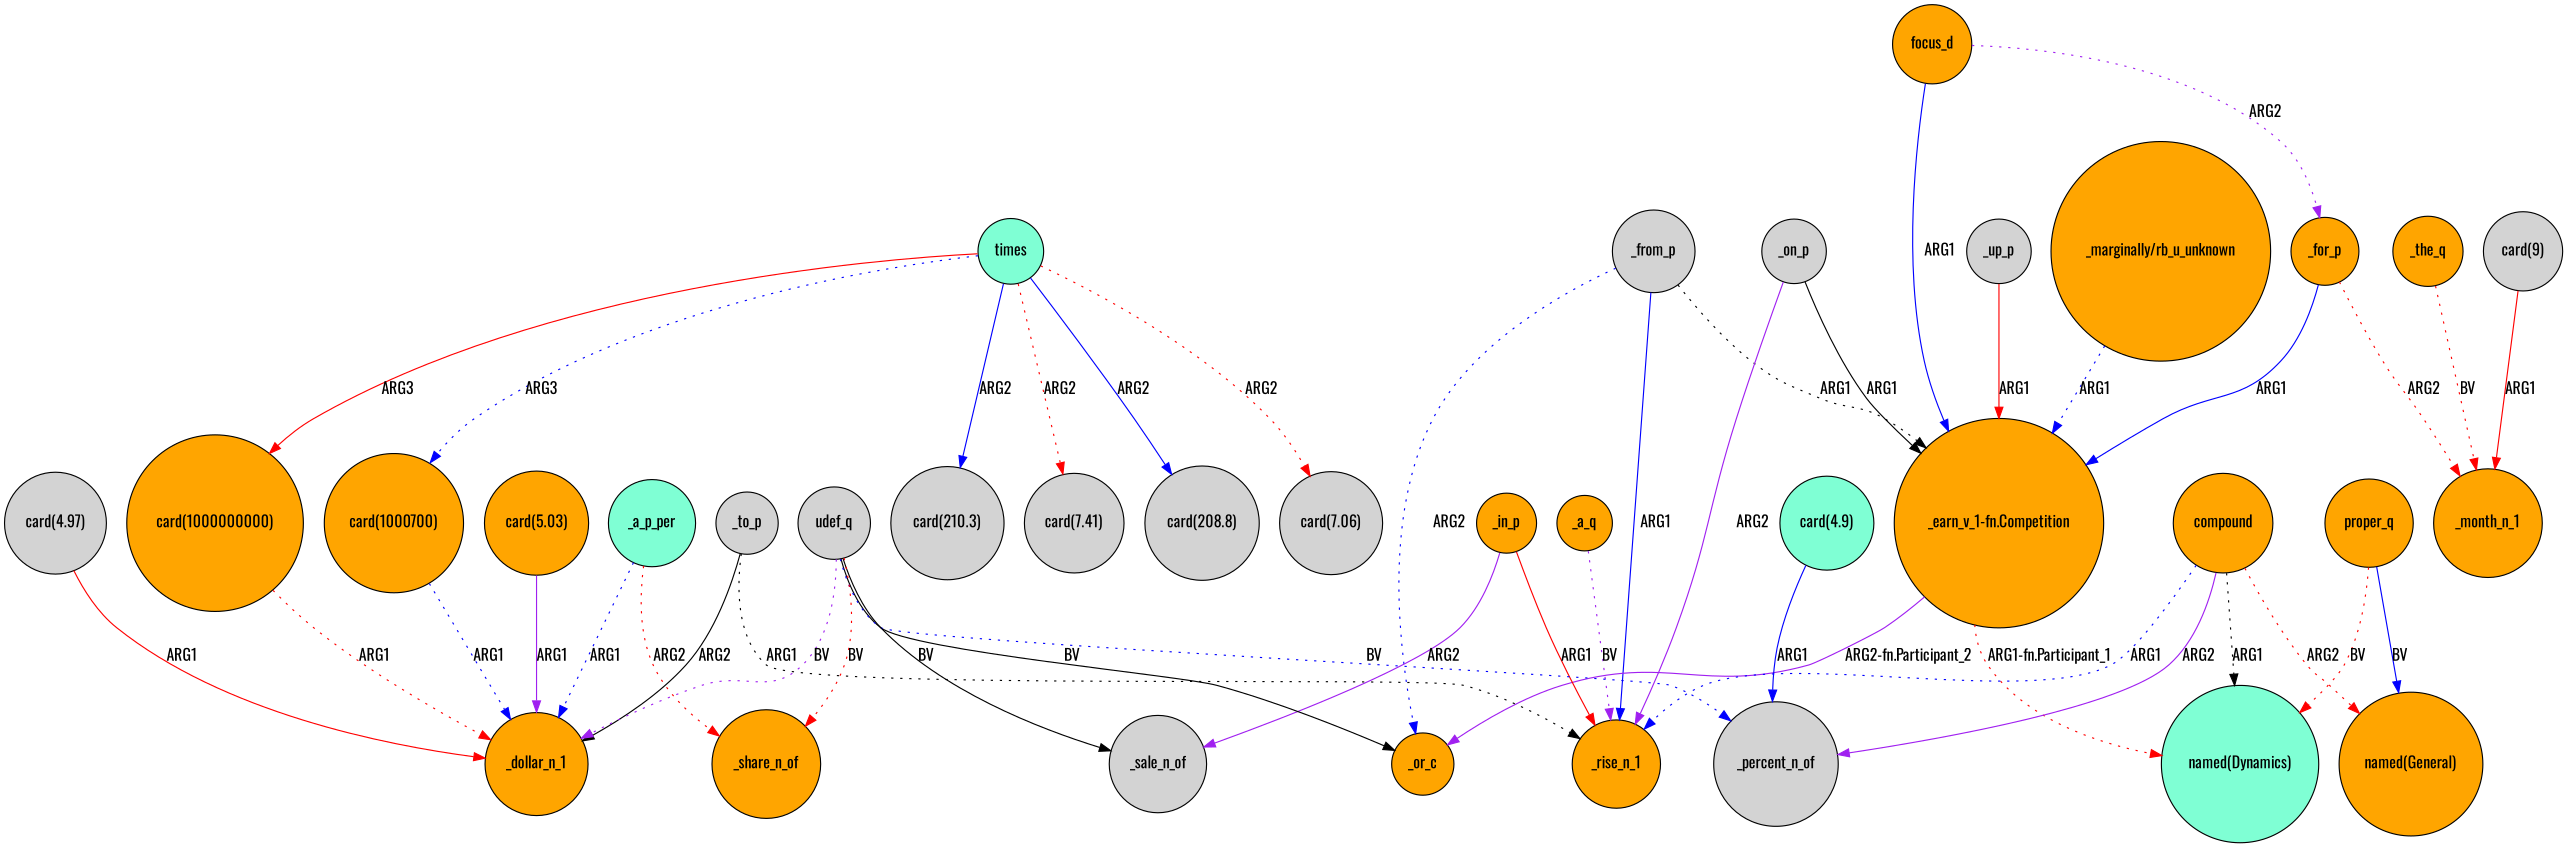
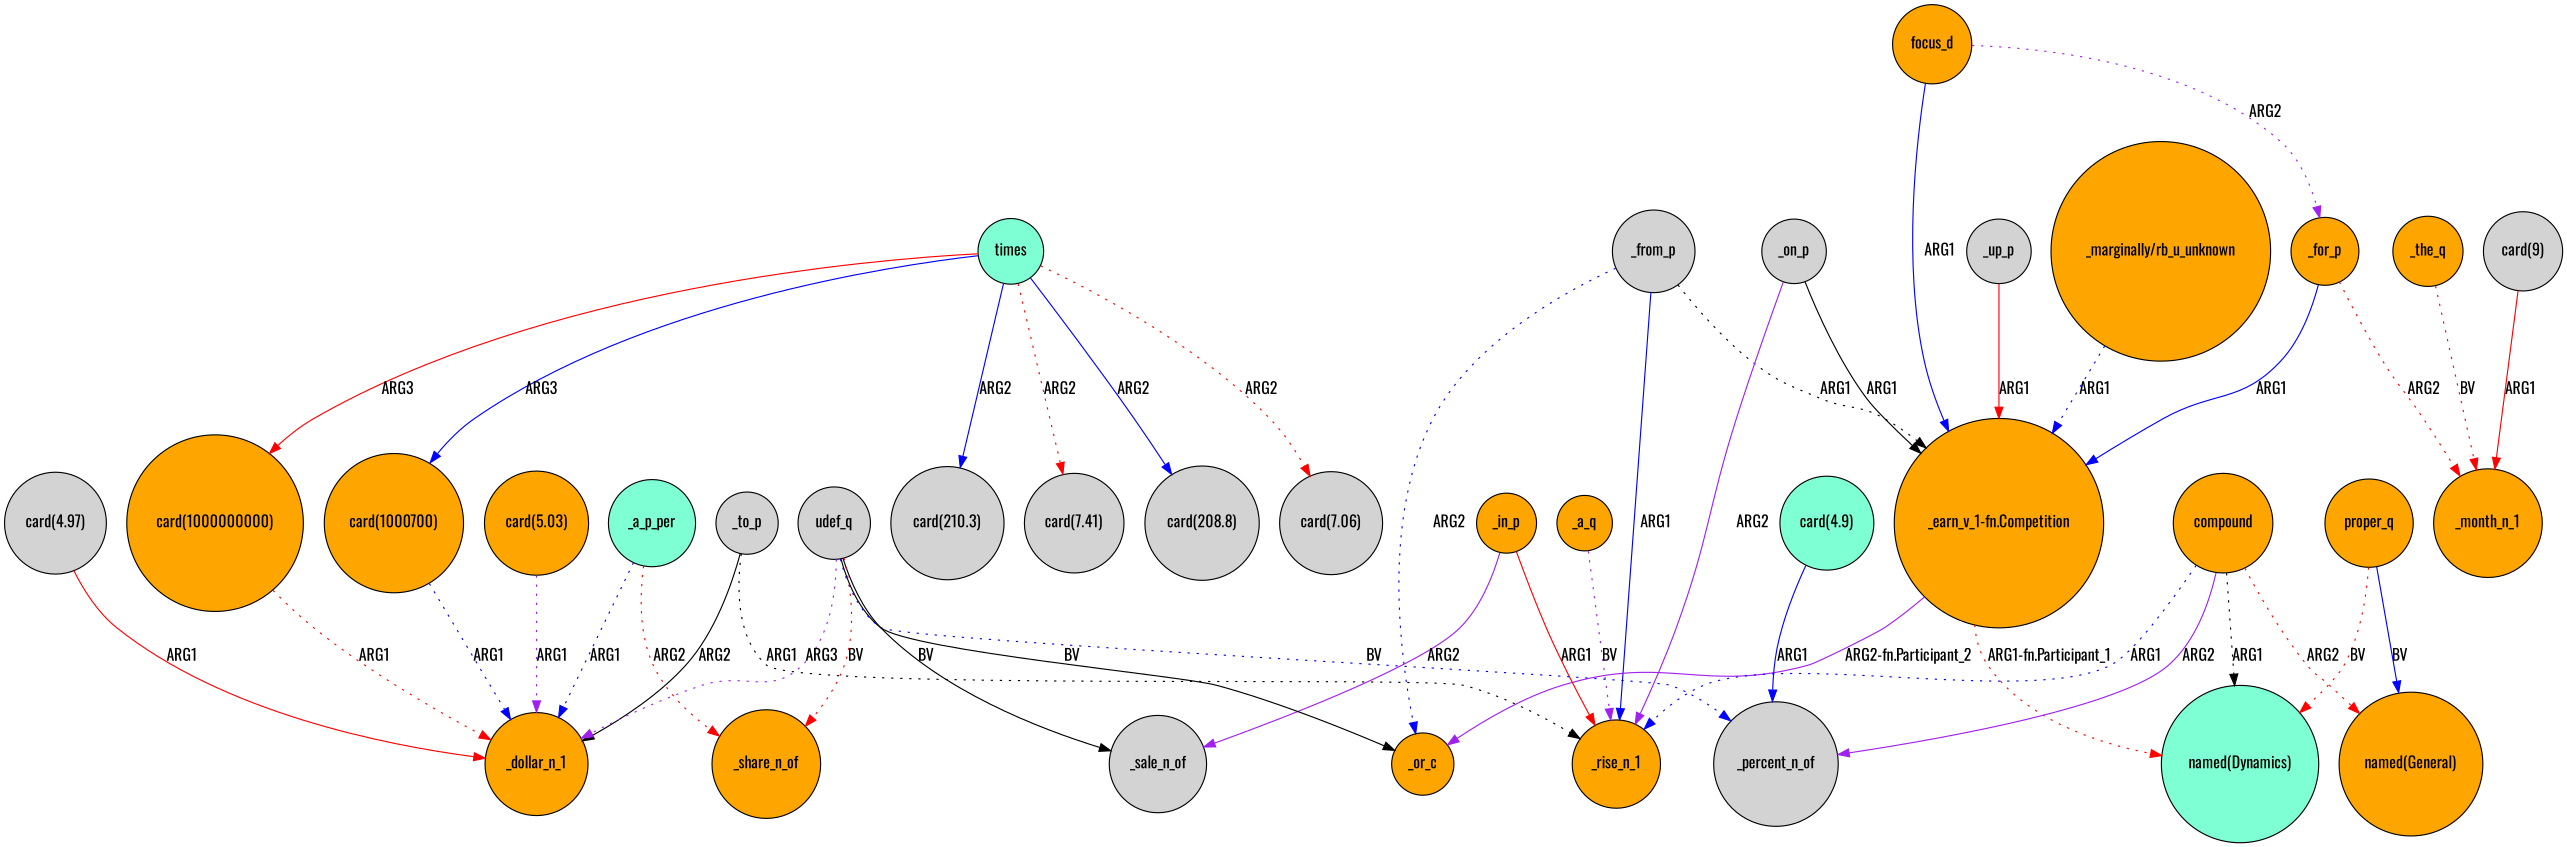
(692, 317) -> (692, 317)
(537, 638) -> (537, 638)
(822, 656) -> (822, 656)
